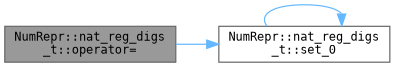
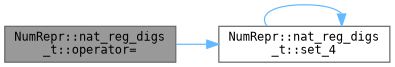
(304, 44) -> (304, 44)
